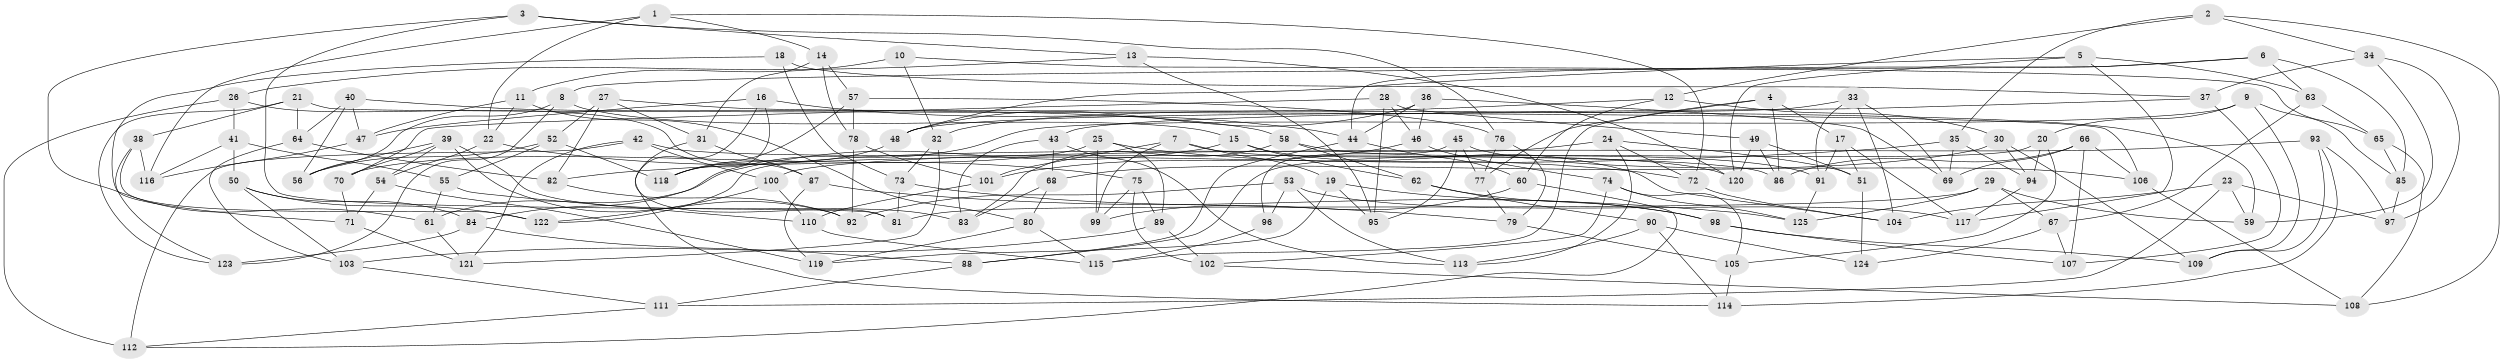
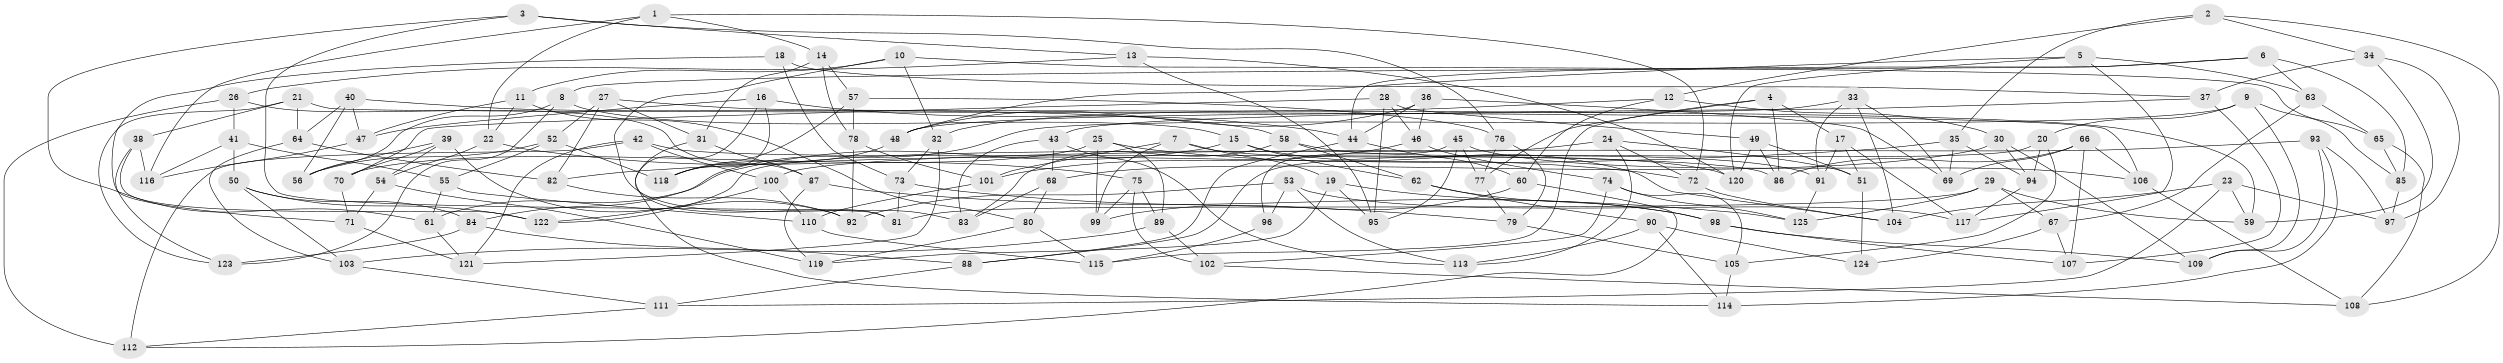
(697, 209) -> (626, 178)
